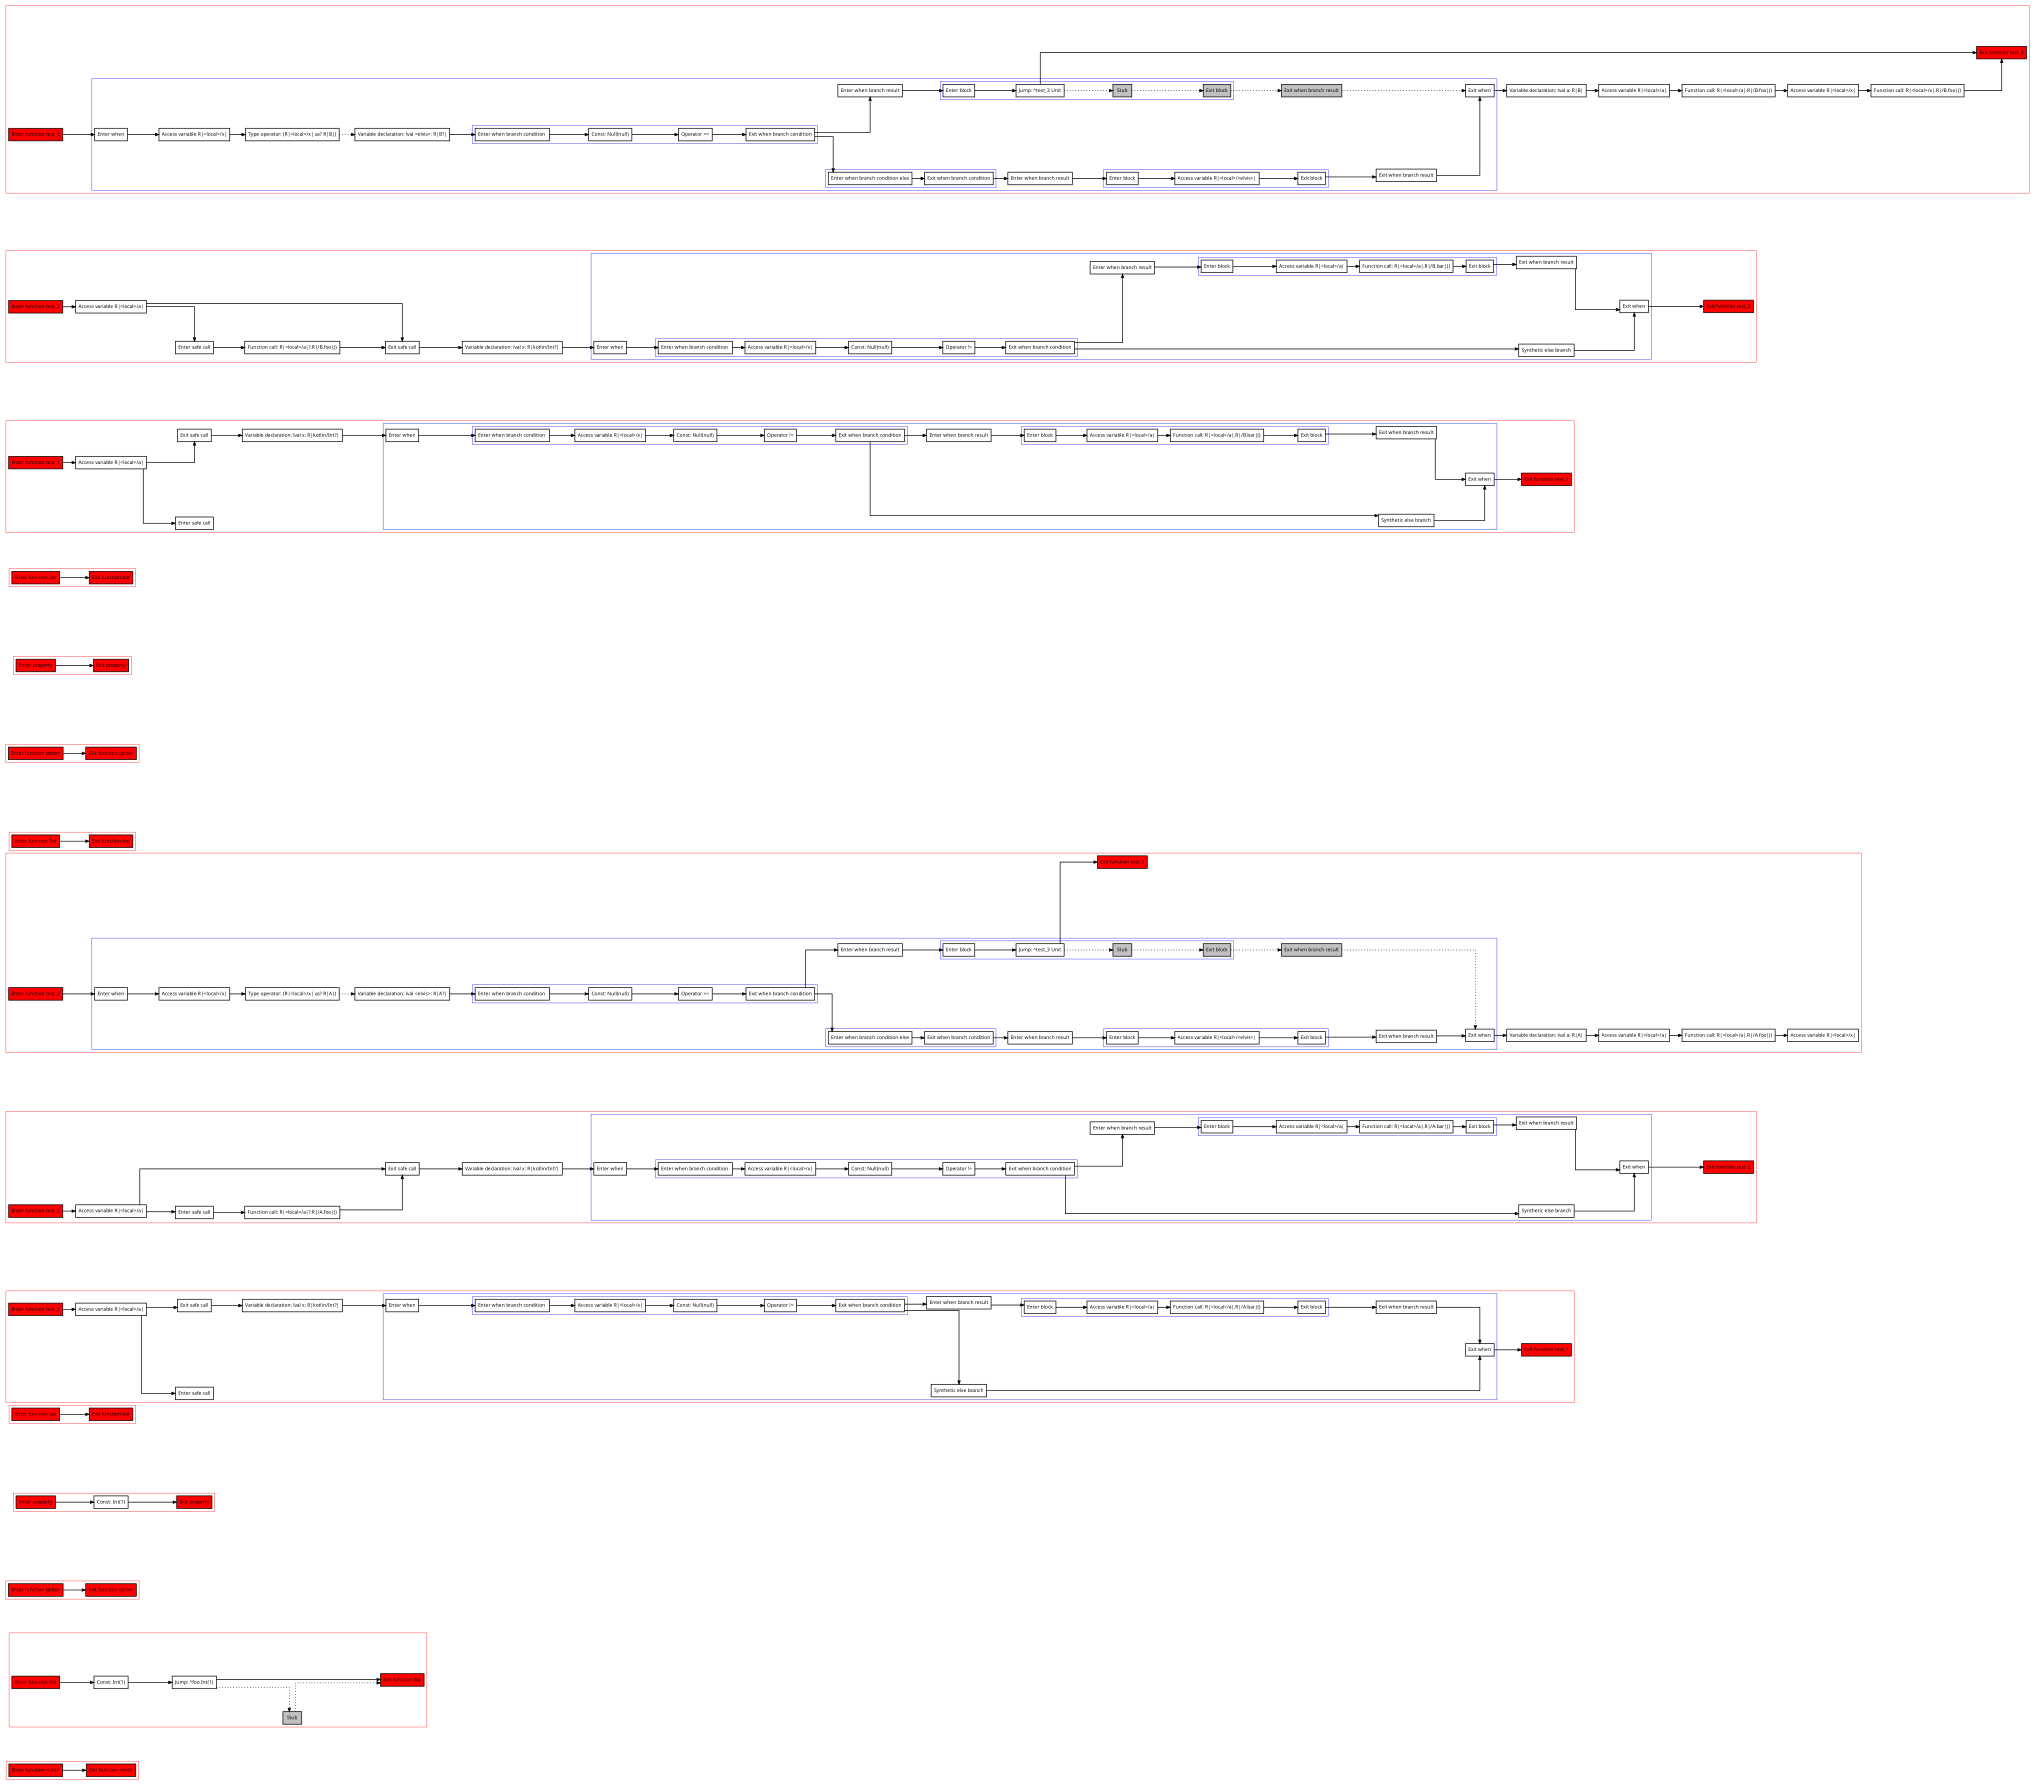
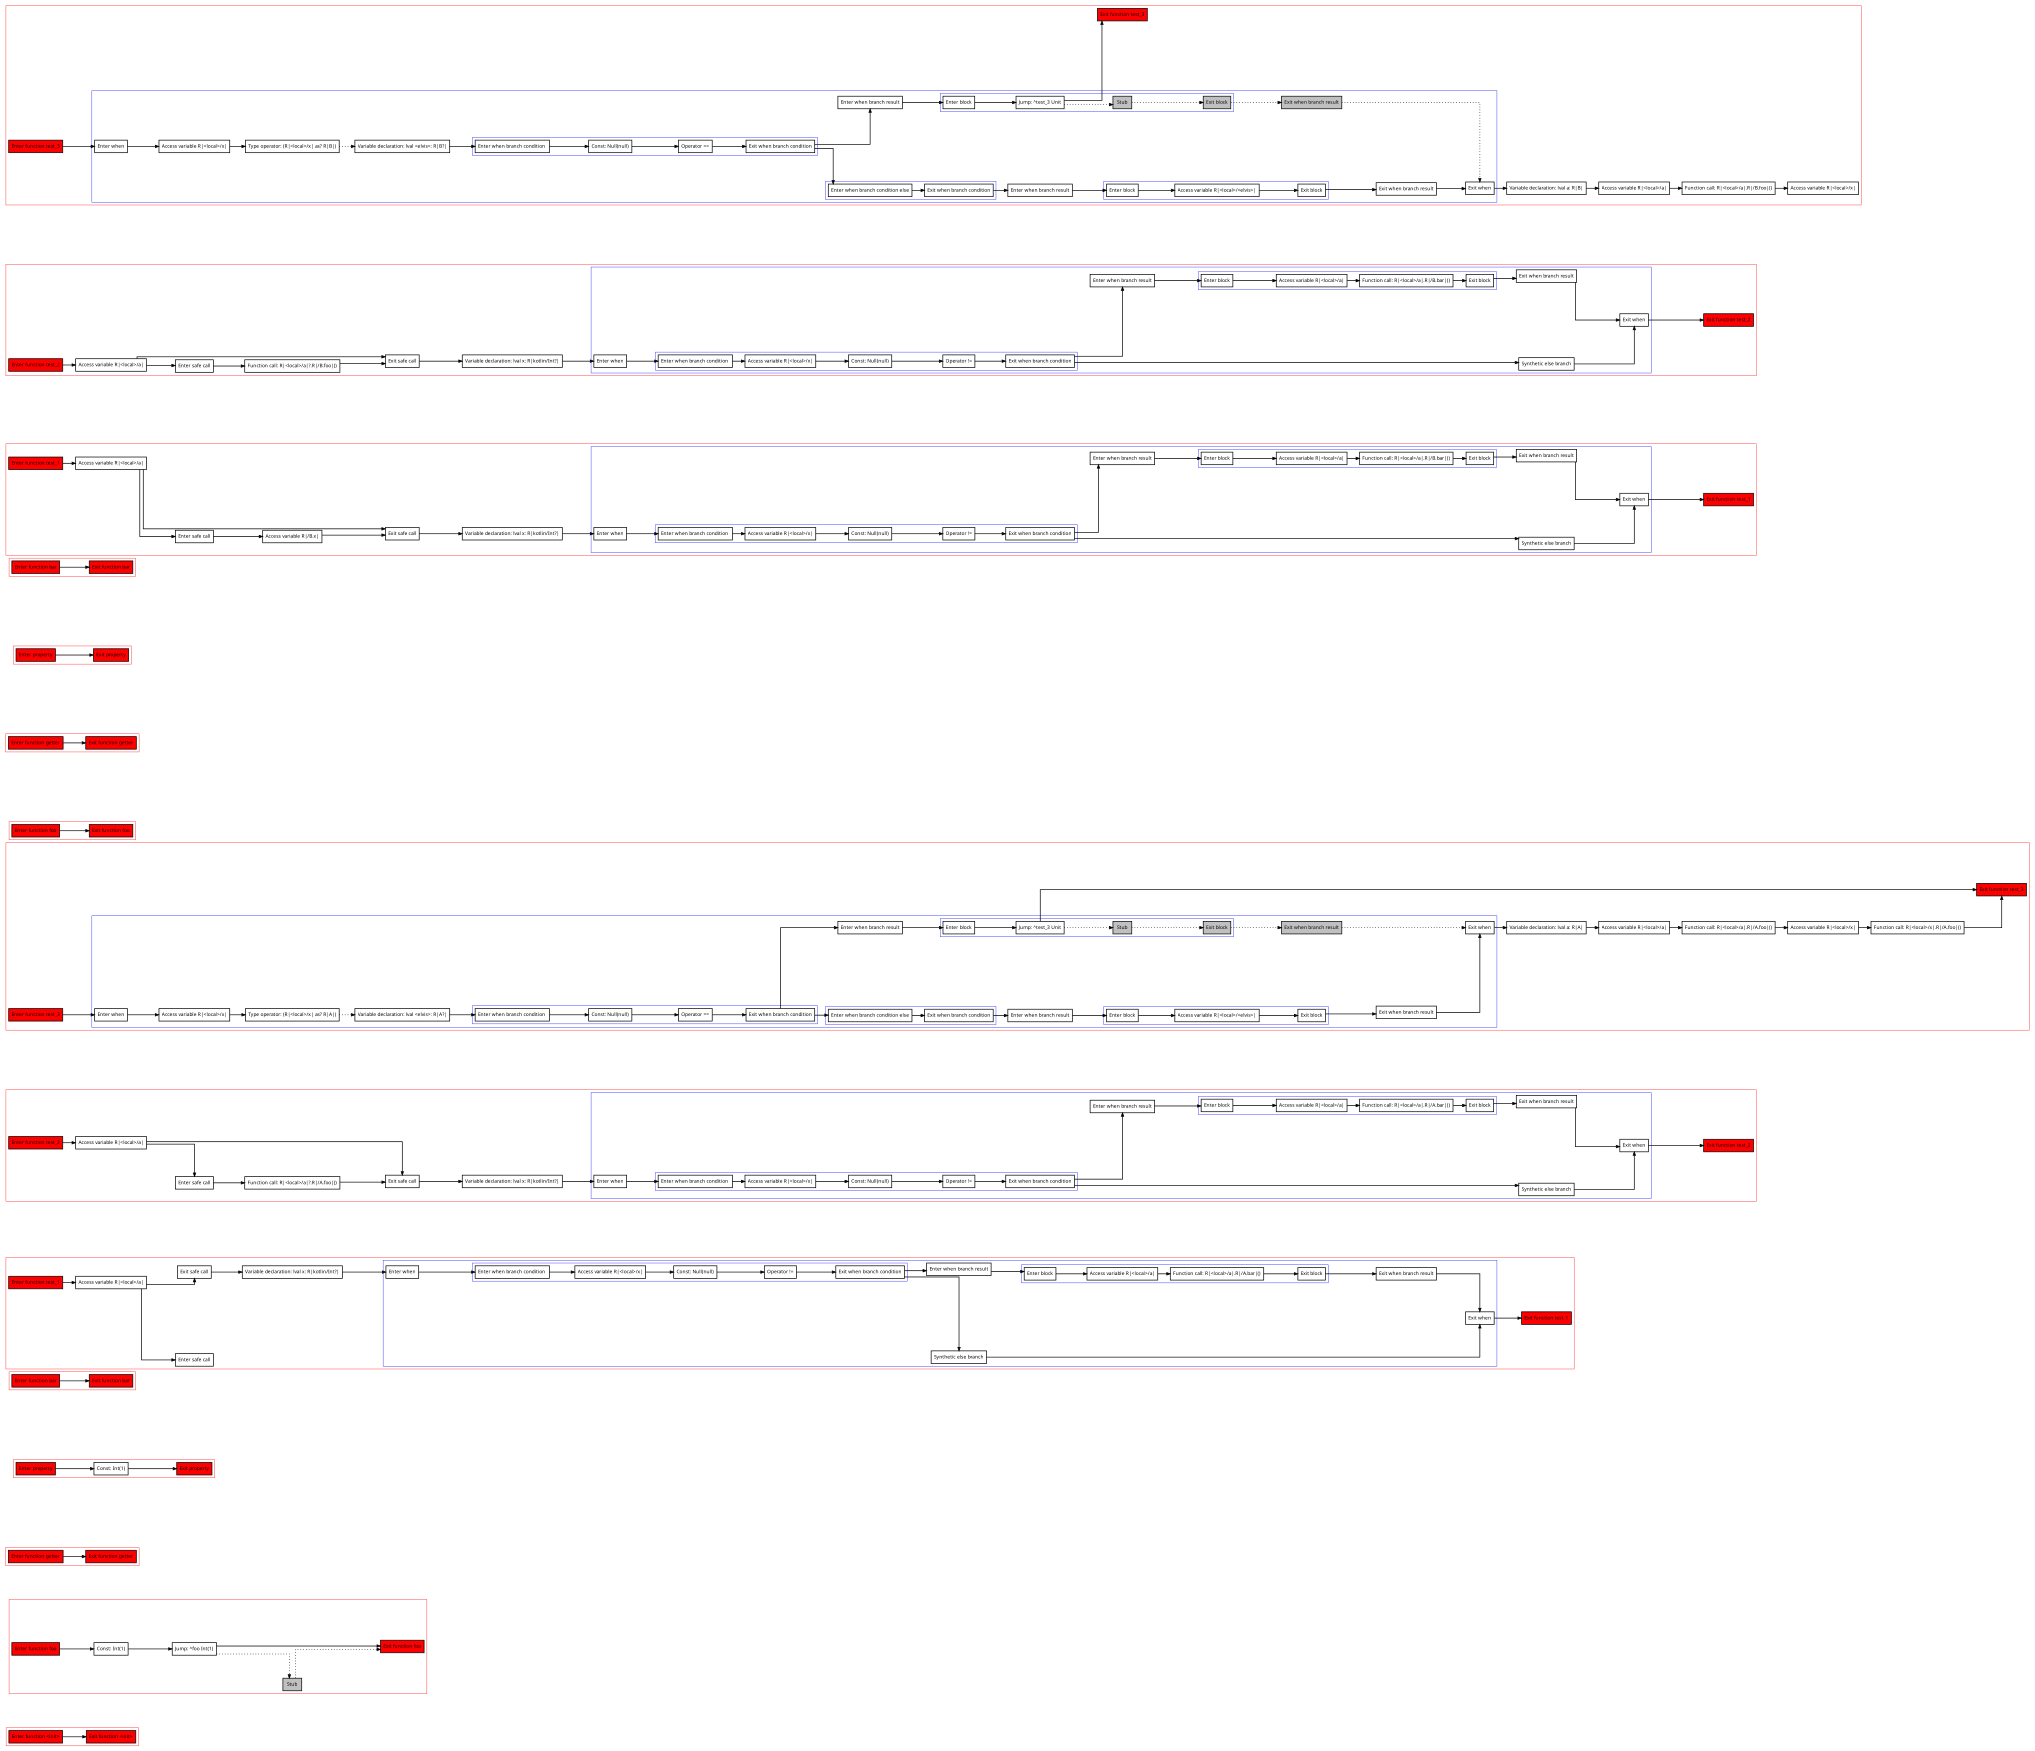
(1918, 91) -> none
none -> (292, 537)
none -> (1918, 928)
